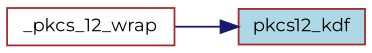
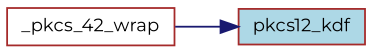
(91, 27) -> (91, 27)
